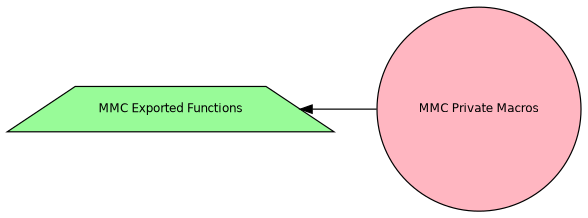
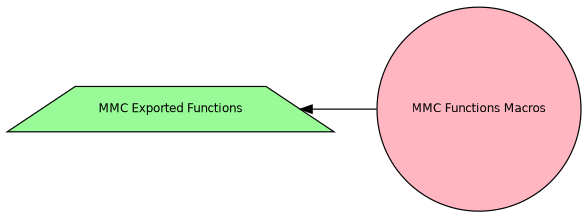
(479, 109) -> (479, 109)
